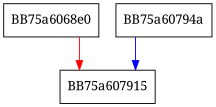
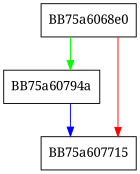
none -> (70, 49)
(108, 87) -> (89, 153)
